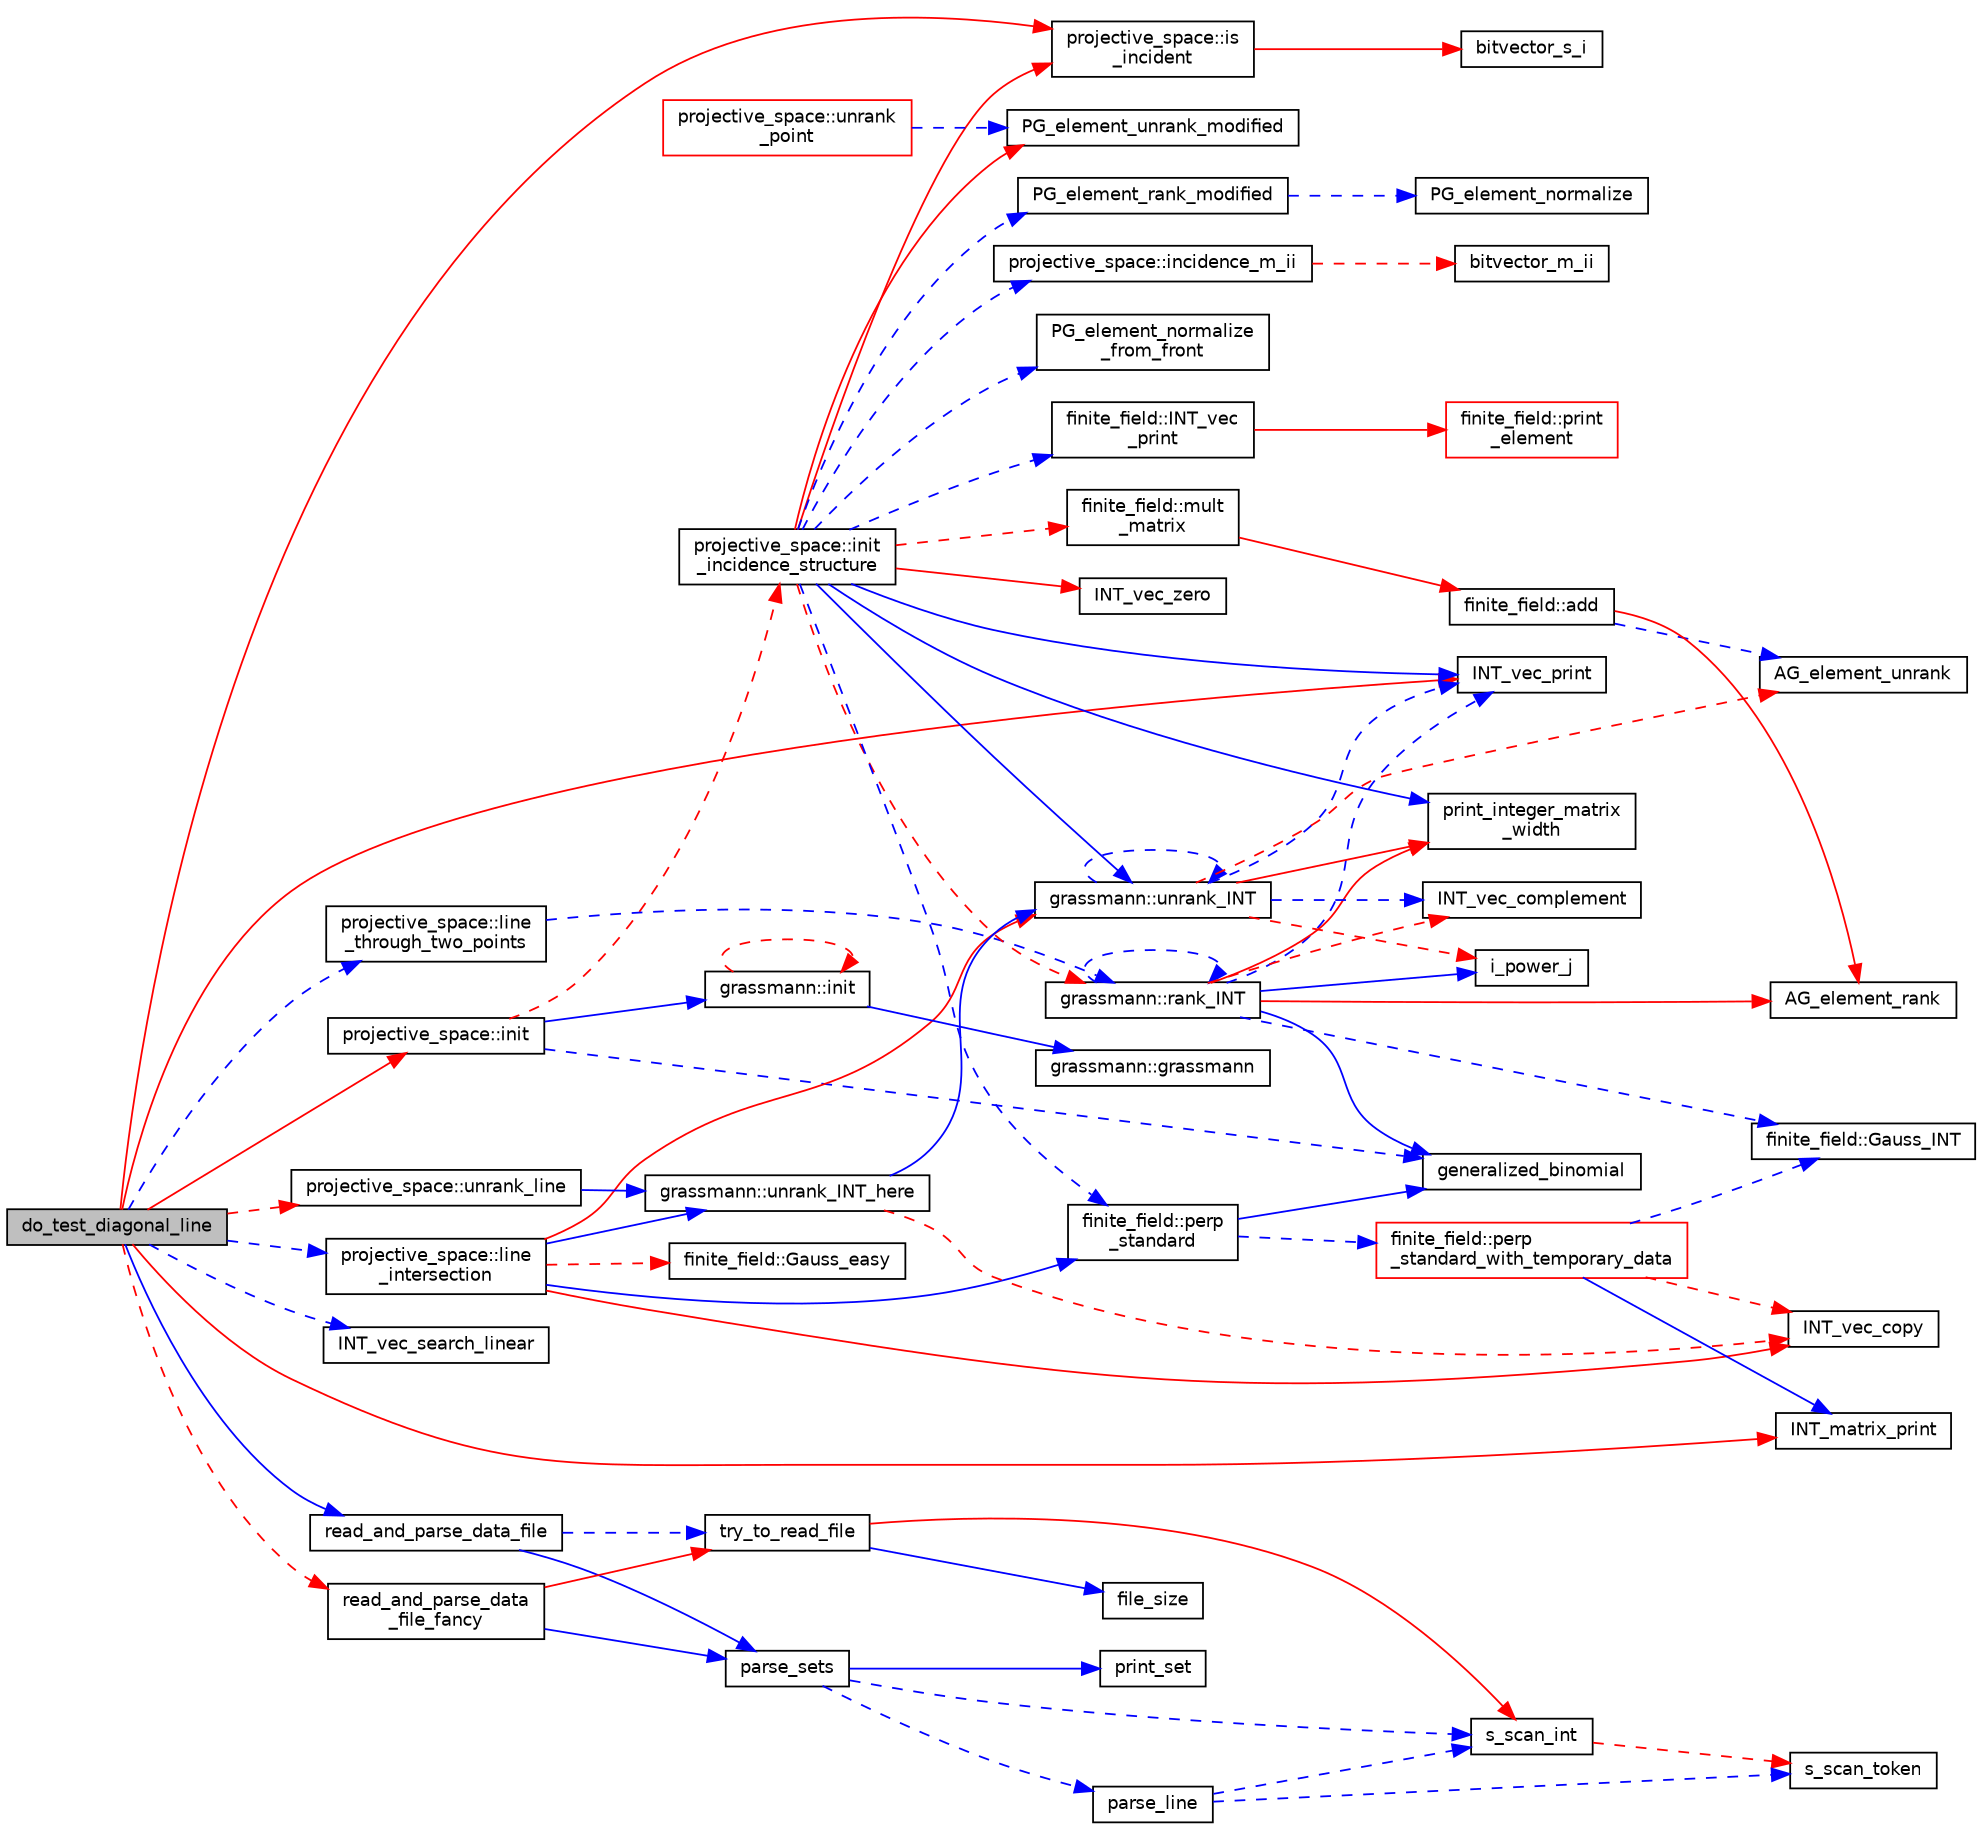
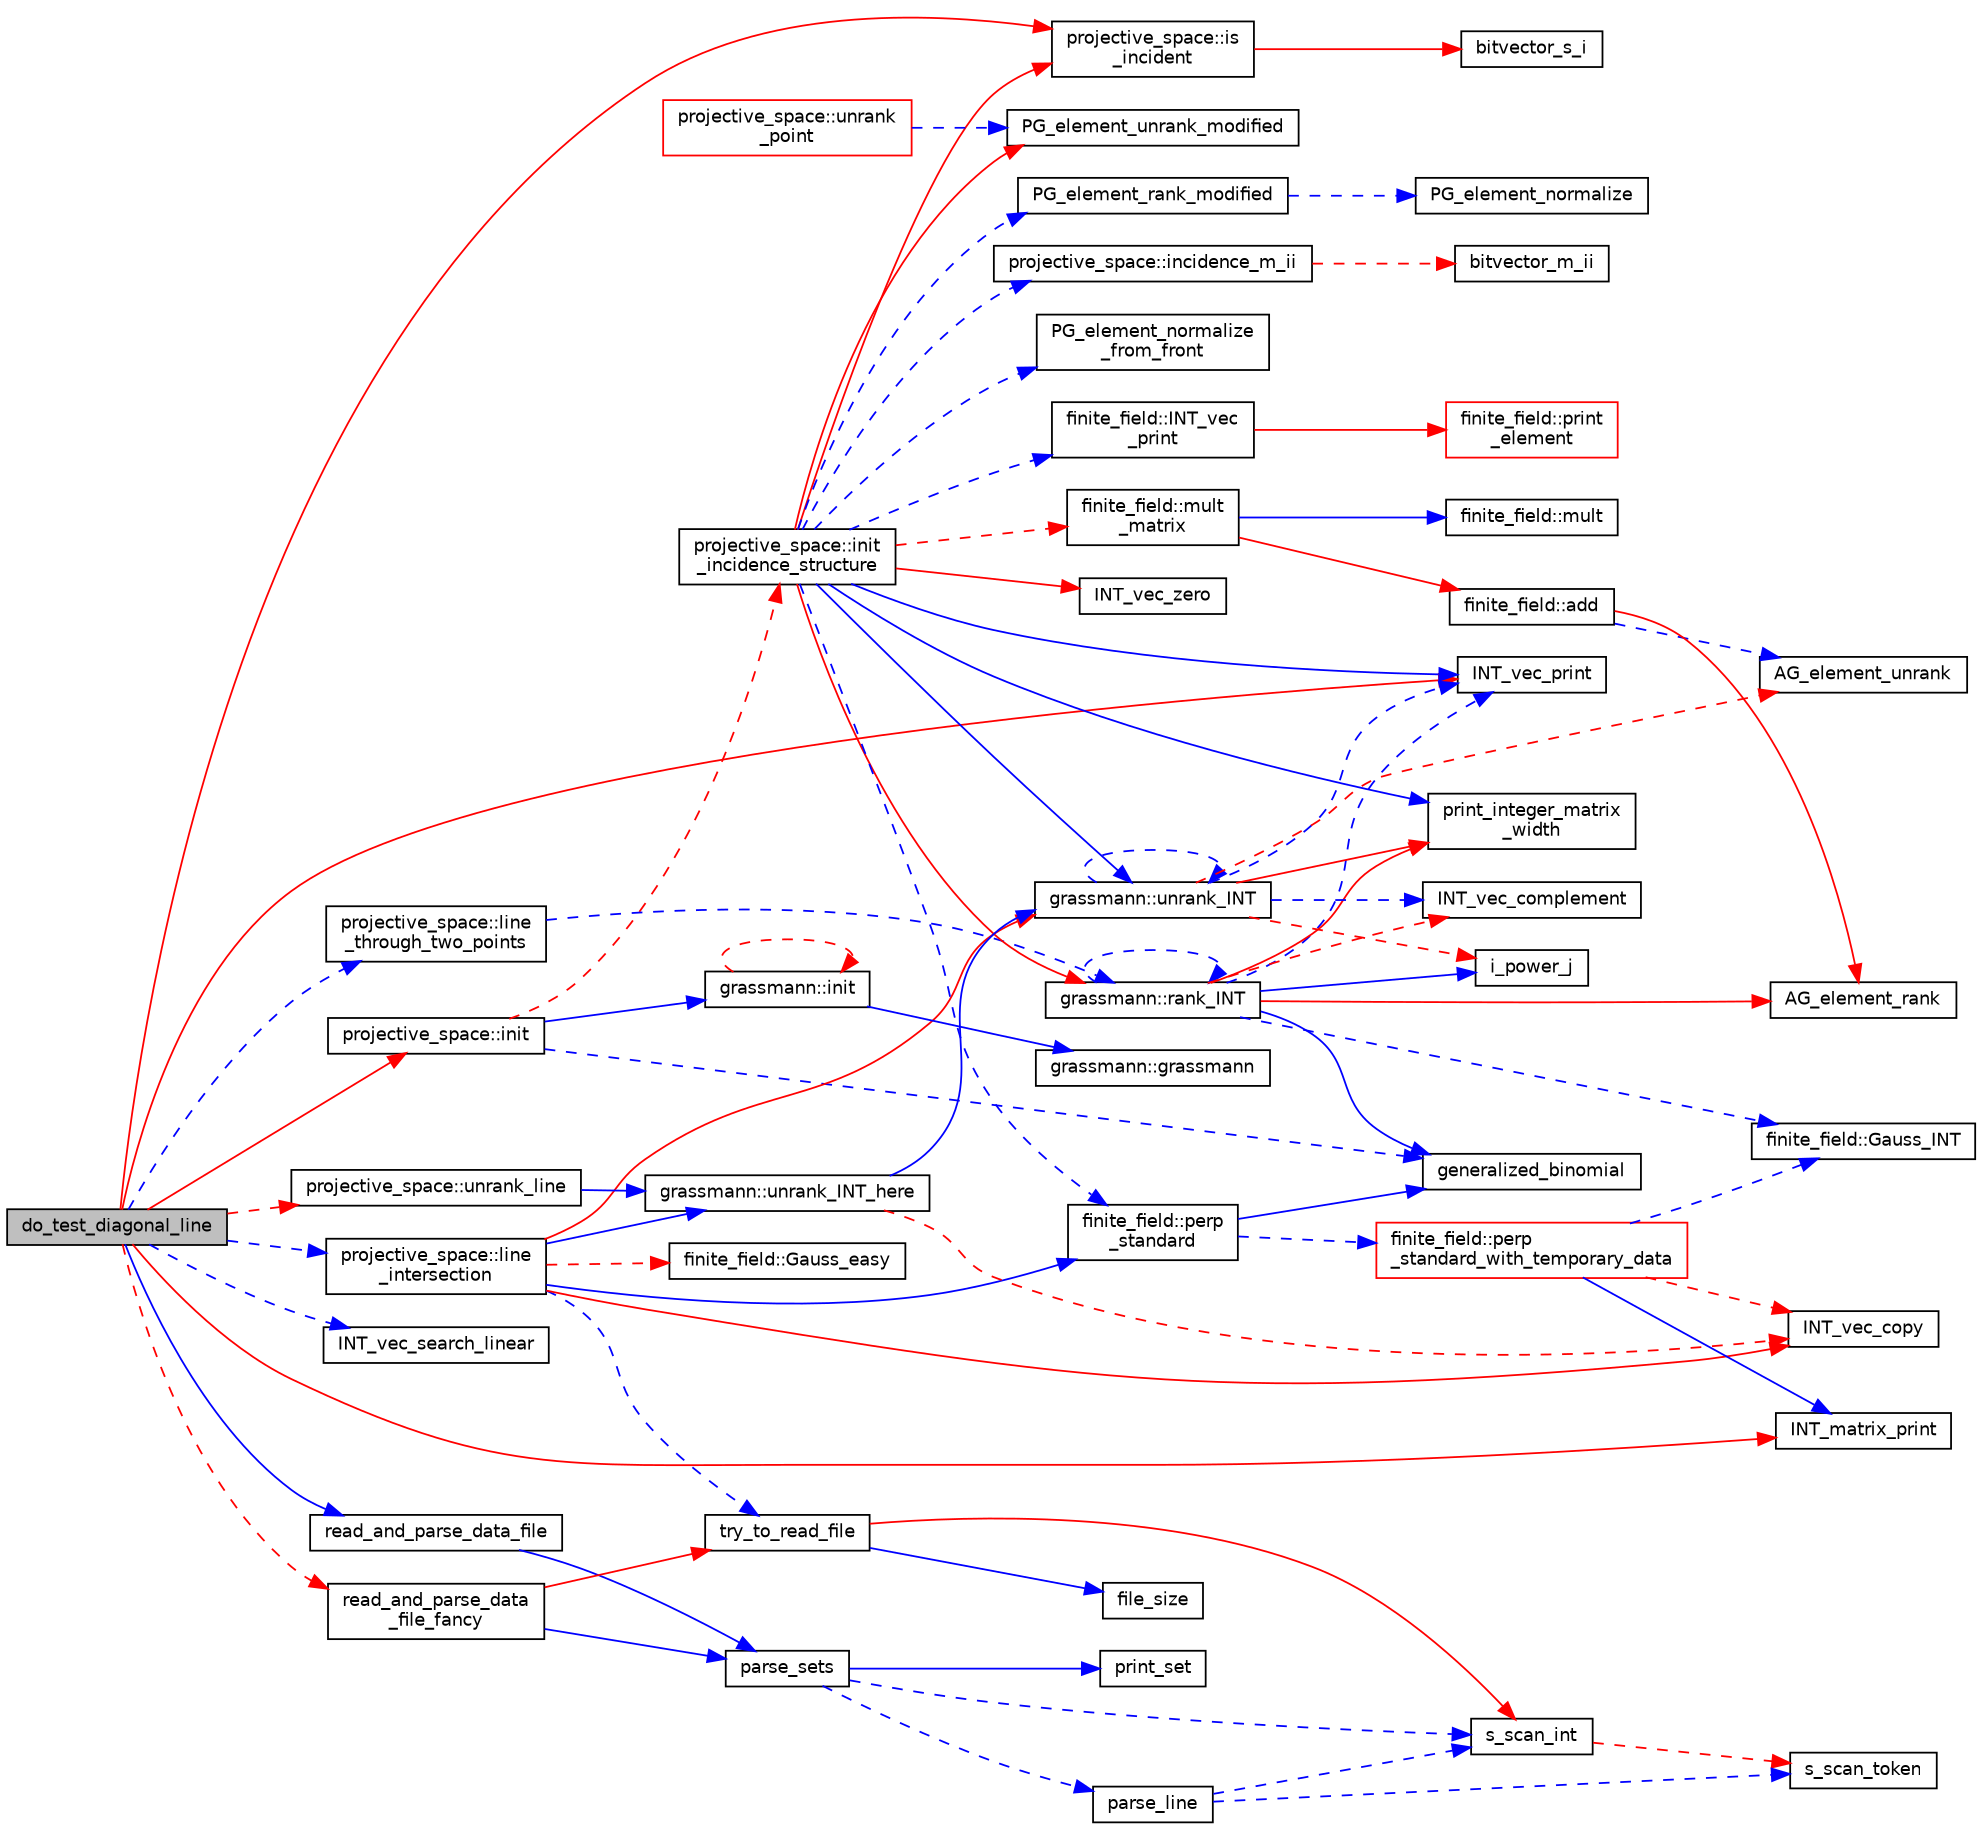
none -> (1532, 517)
(908, 829) -> (908, 829)
(625, 1533) -> (633, 1405)
